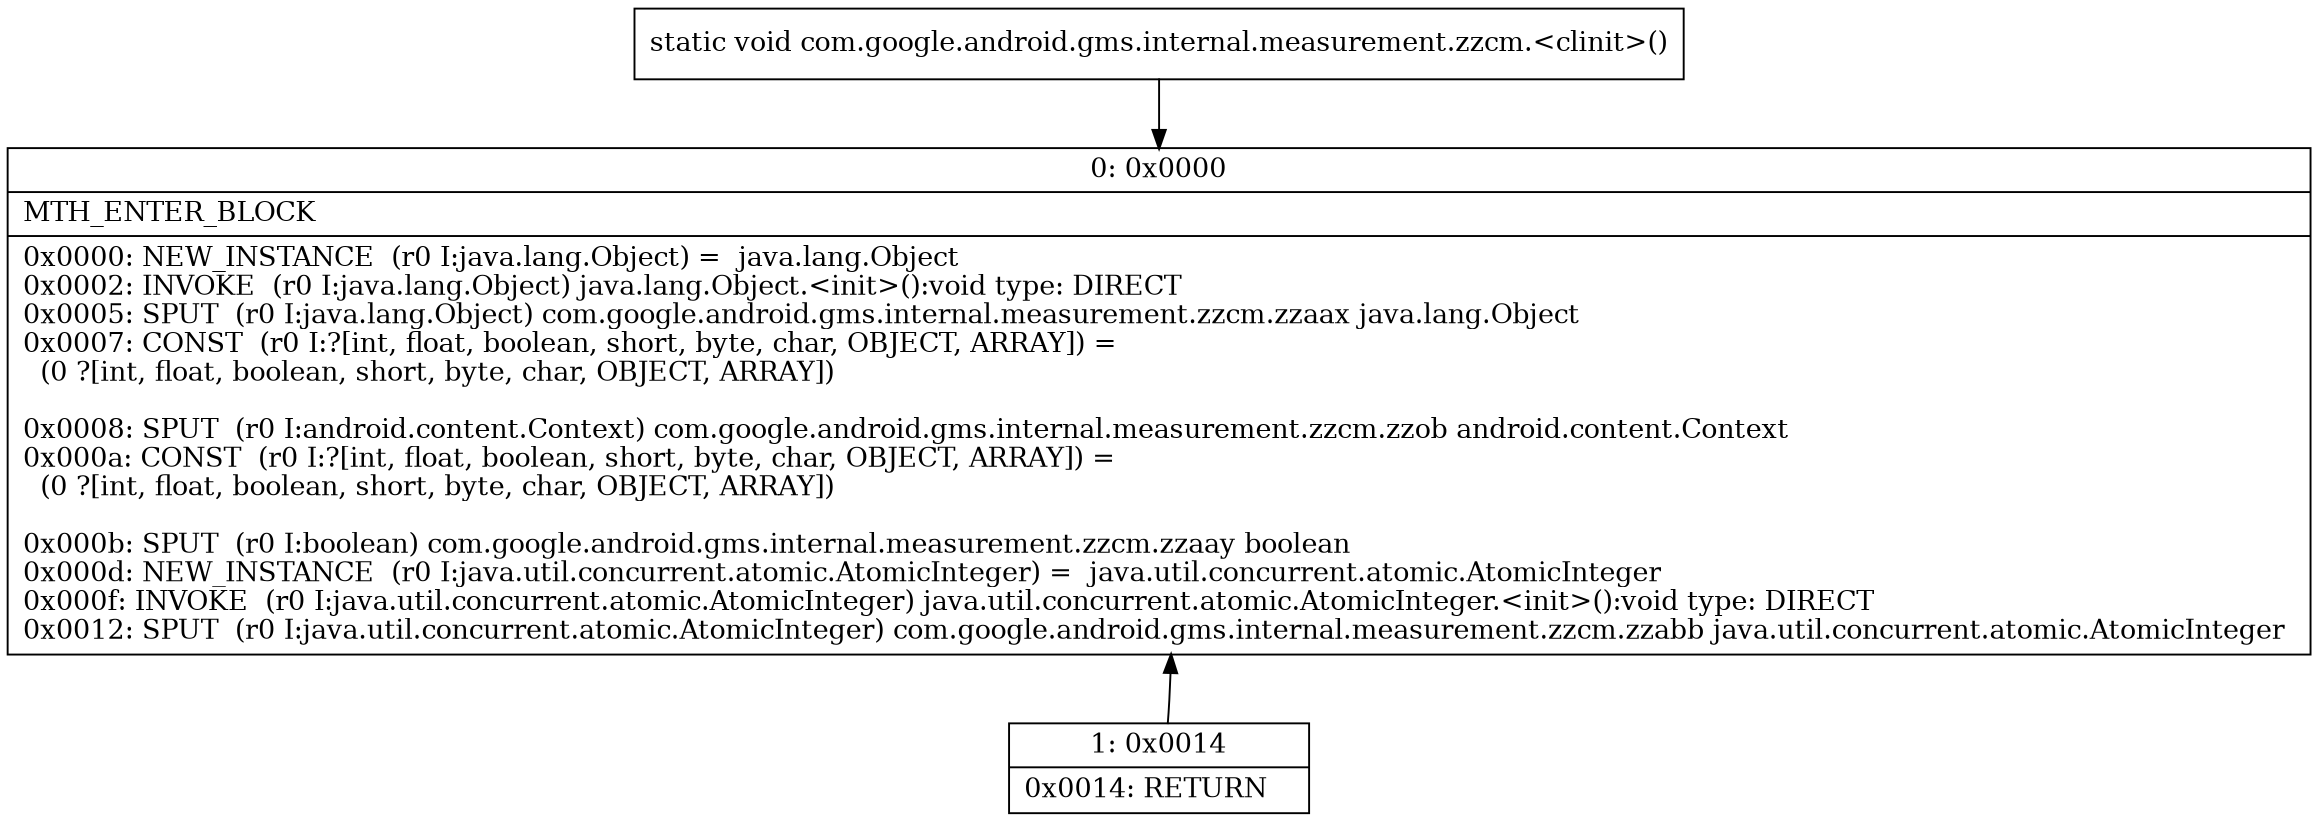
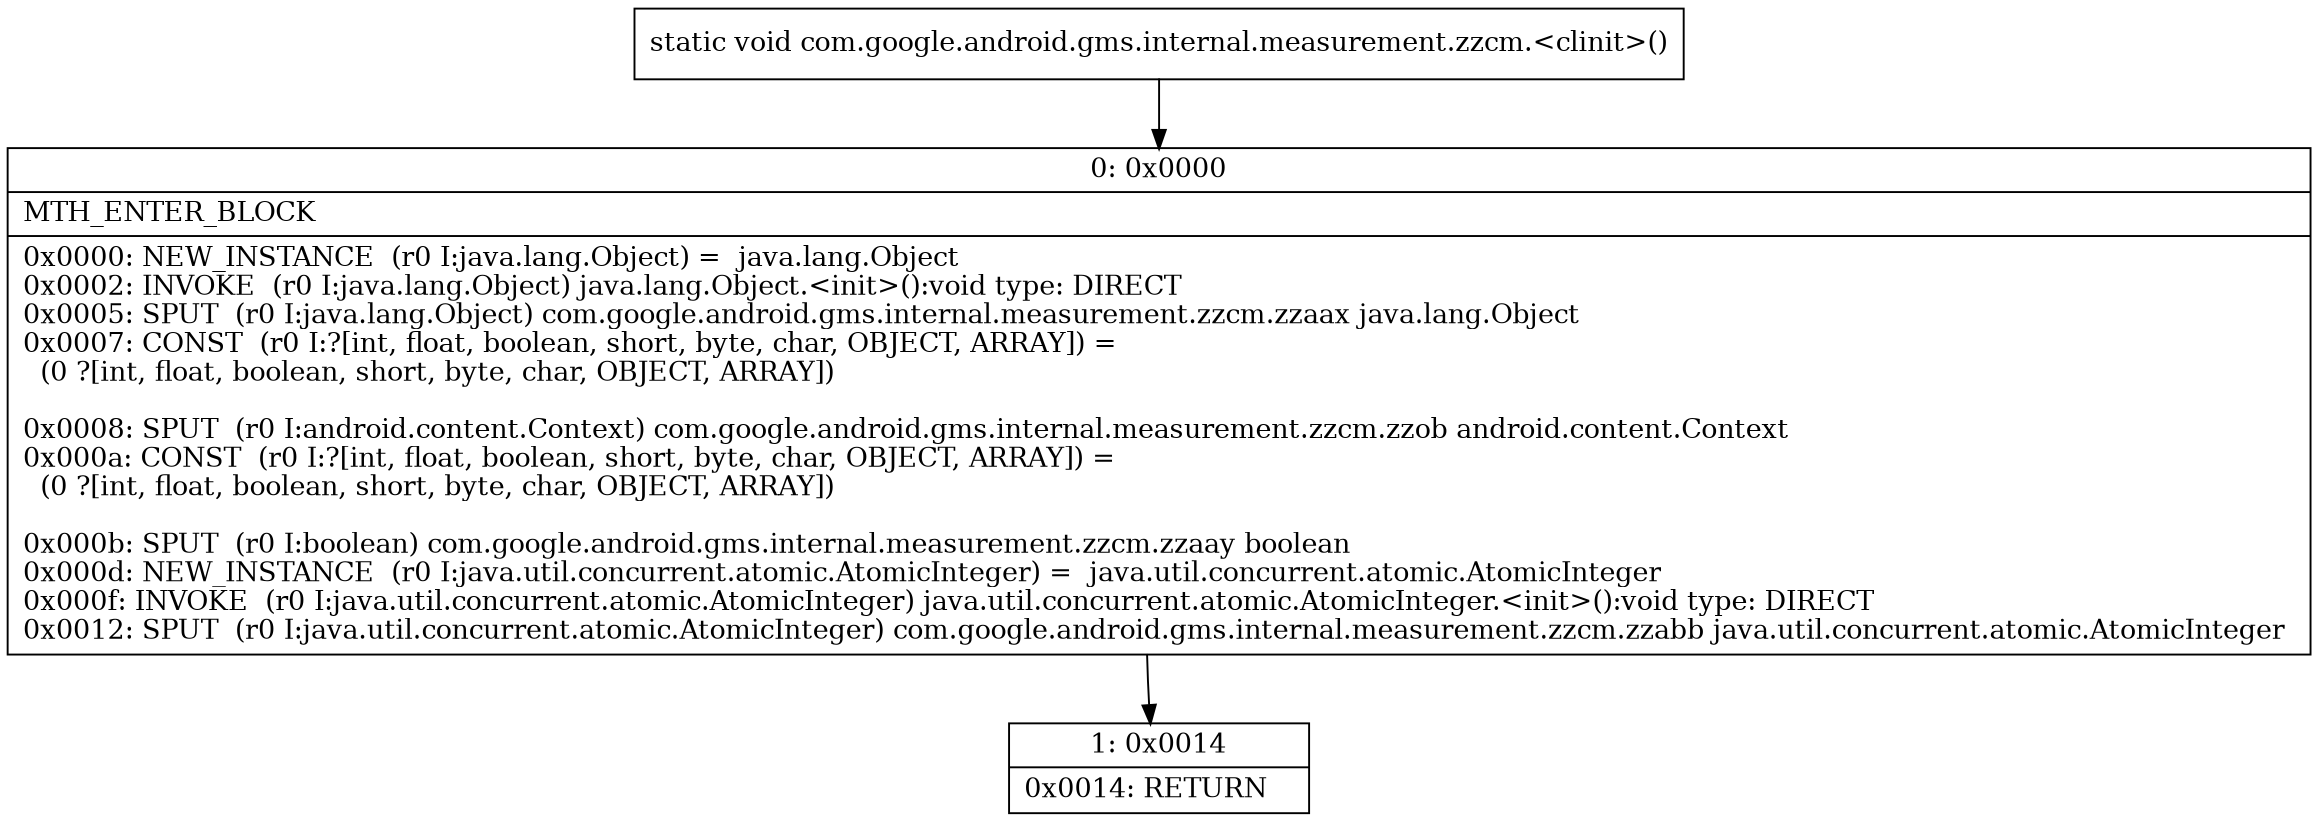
(1169, 699) -> (1148, 679)
